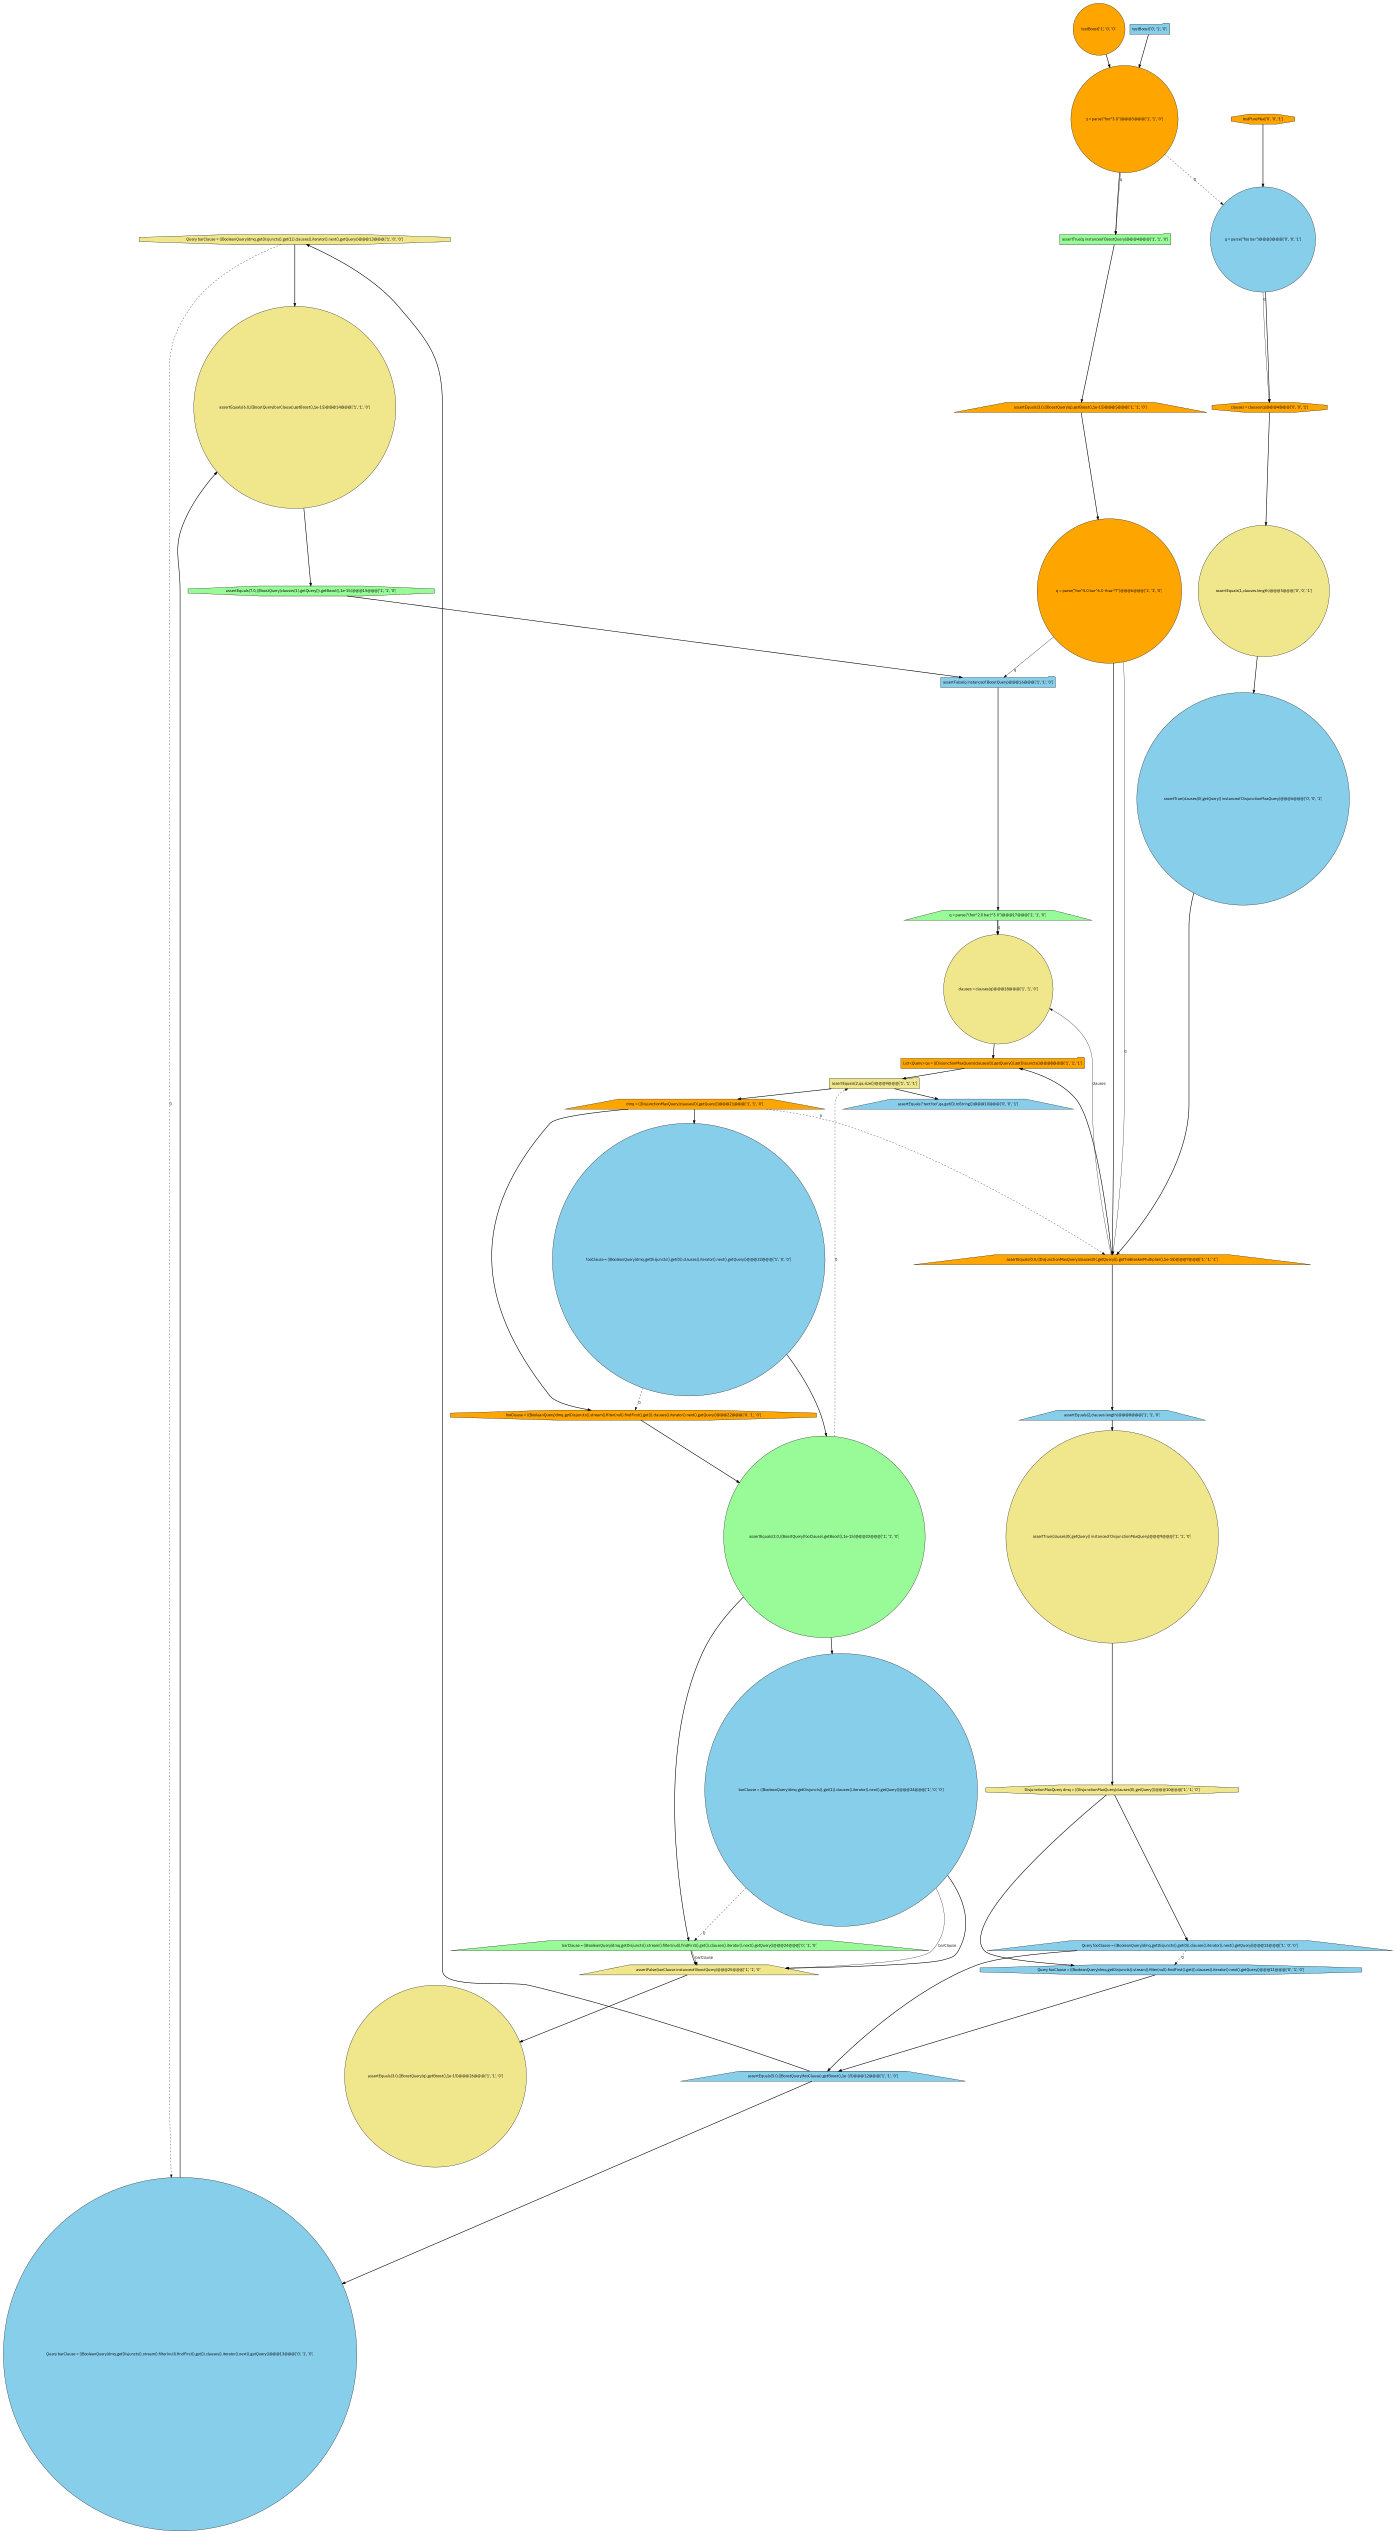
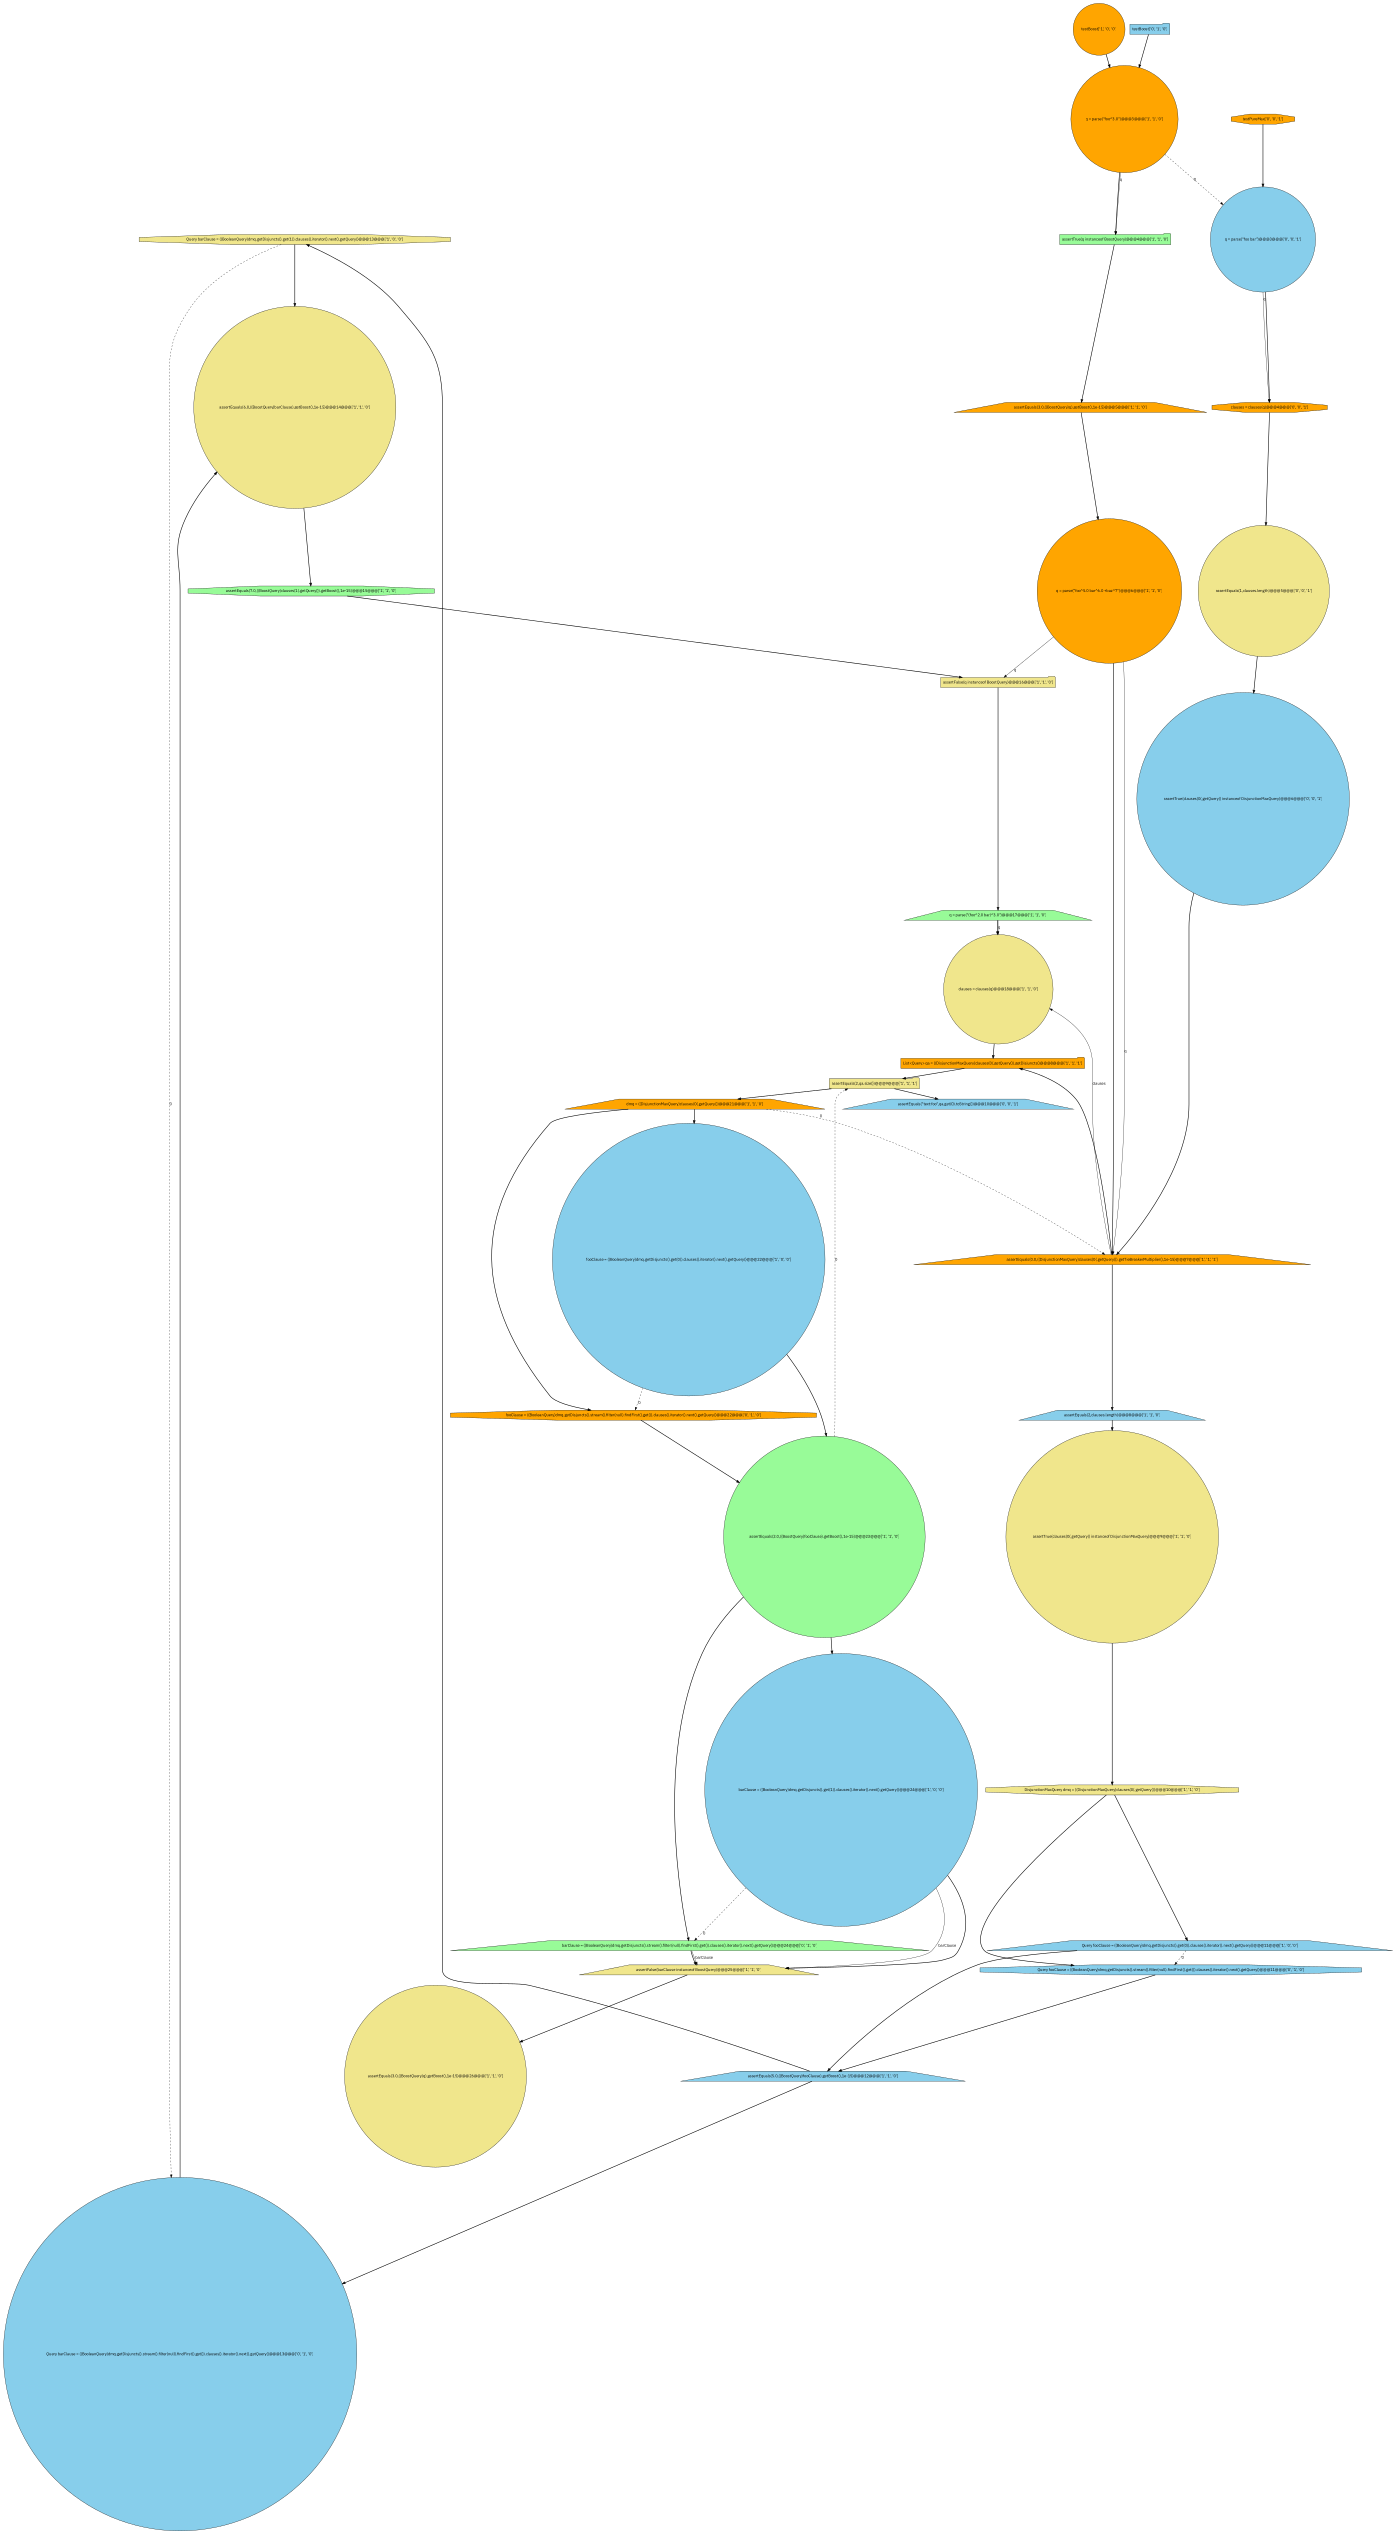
(998, 682) -> (998, 682)
